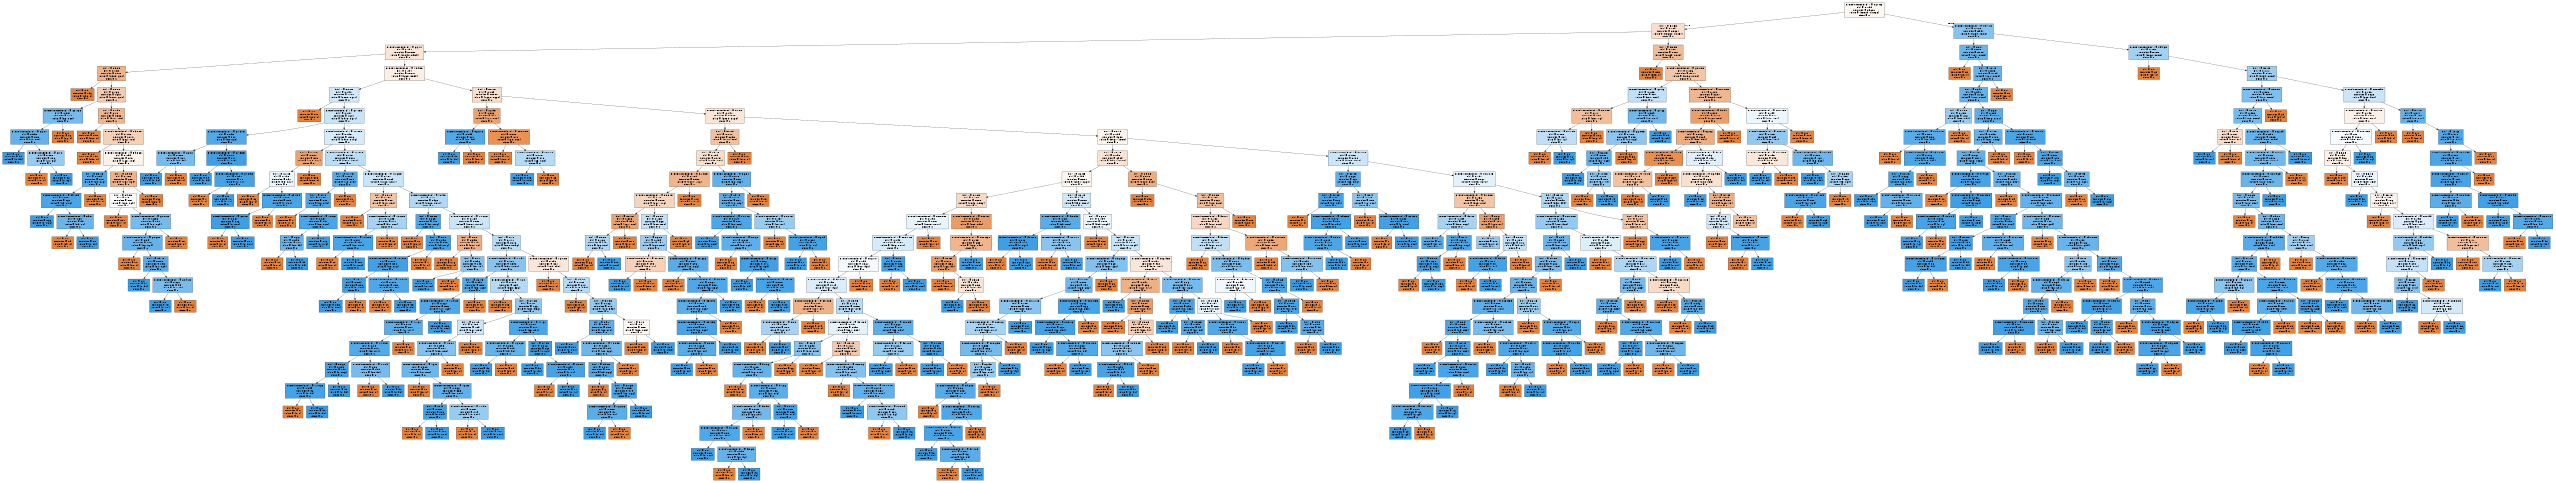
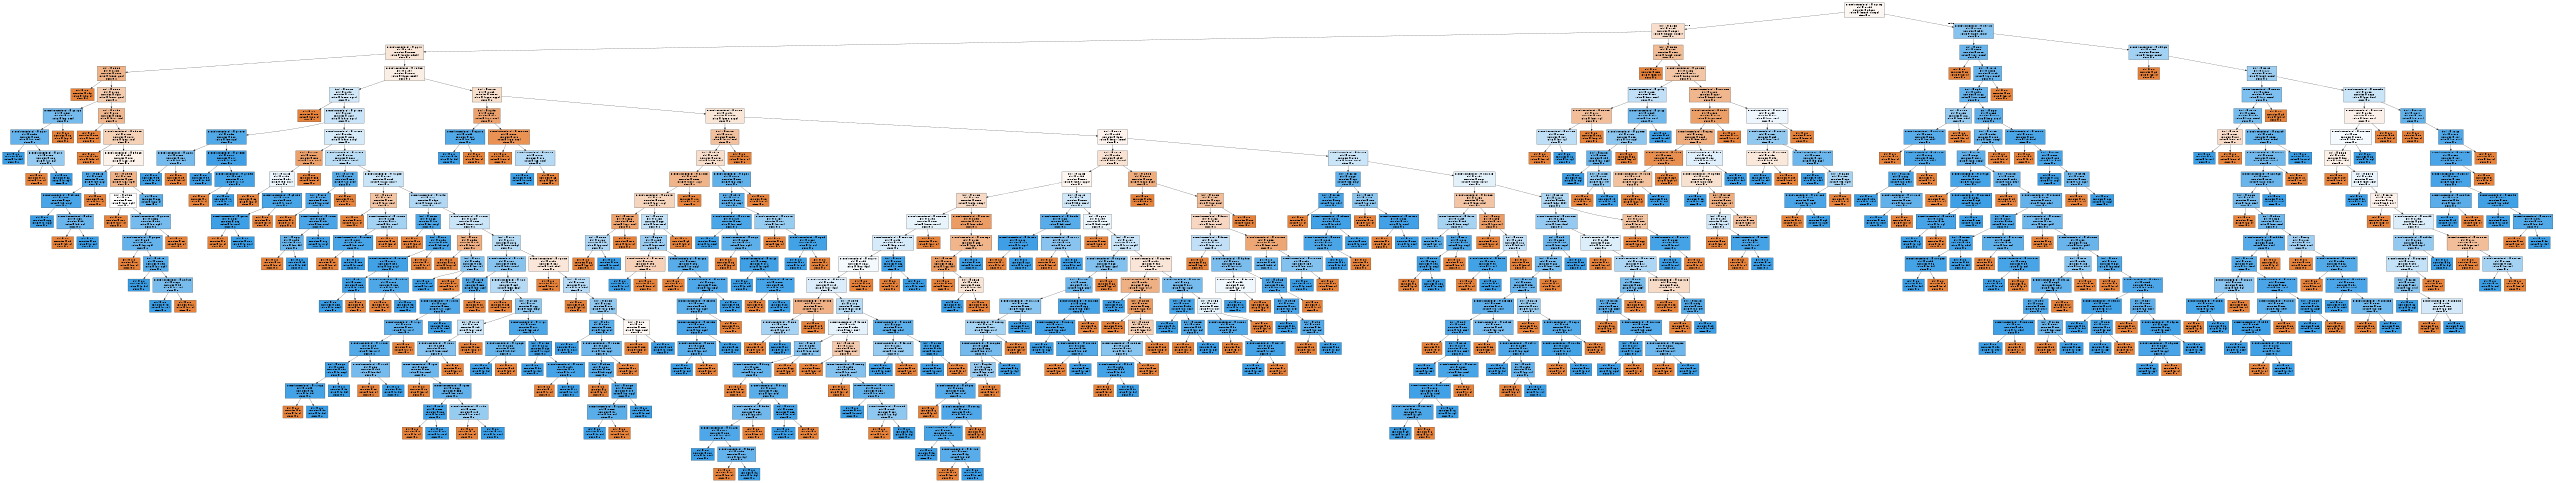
(151, 200) -> (151, 200)
(1488, 243) -> (1488, 243)
(1266, 264) -> (1266, 264)
(1635, 306) -> (1635, 306)
(2310, 327) -> (2310, 327)
